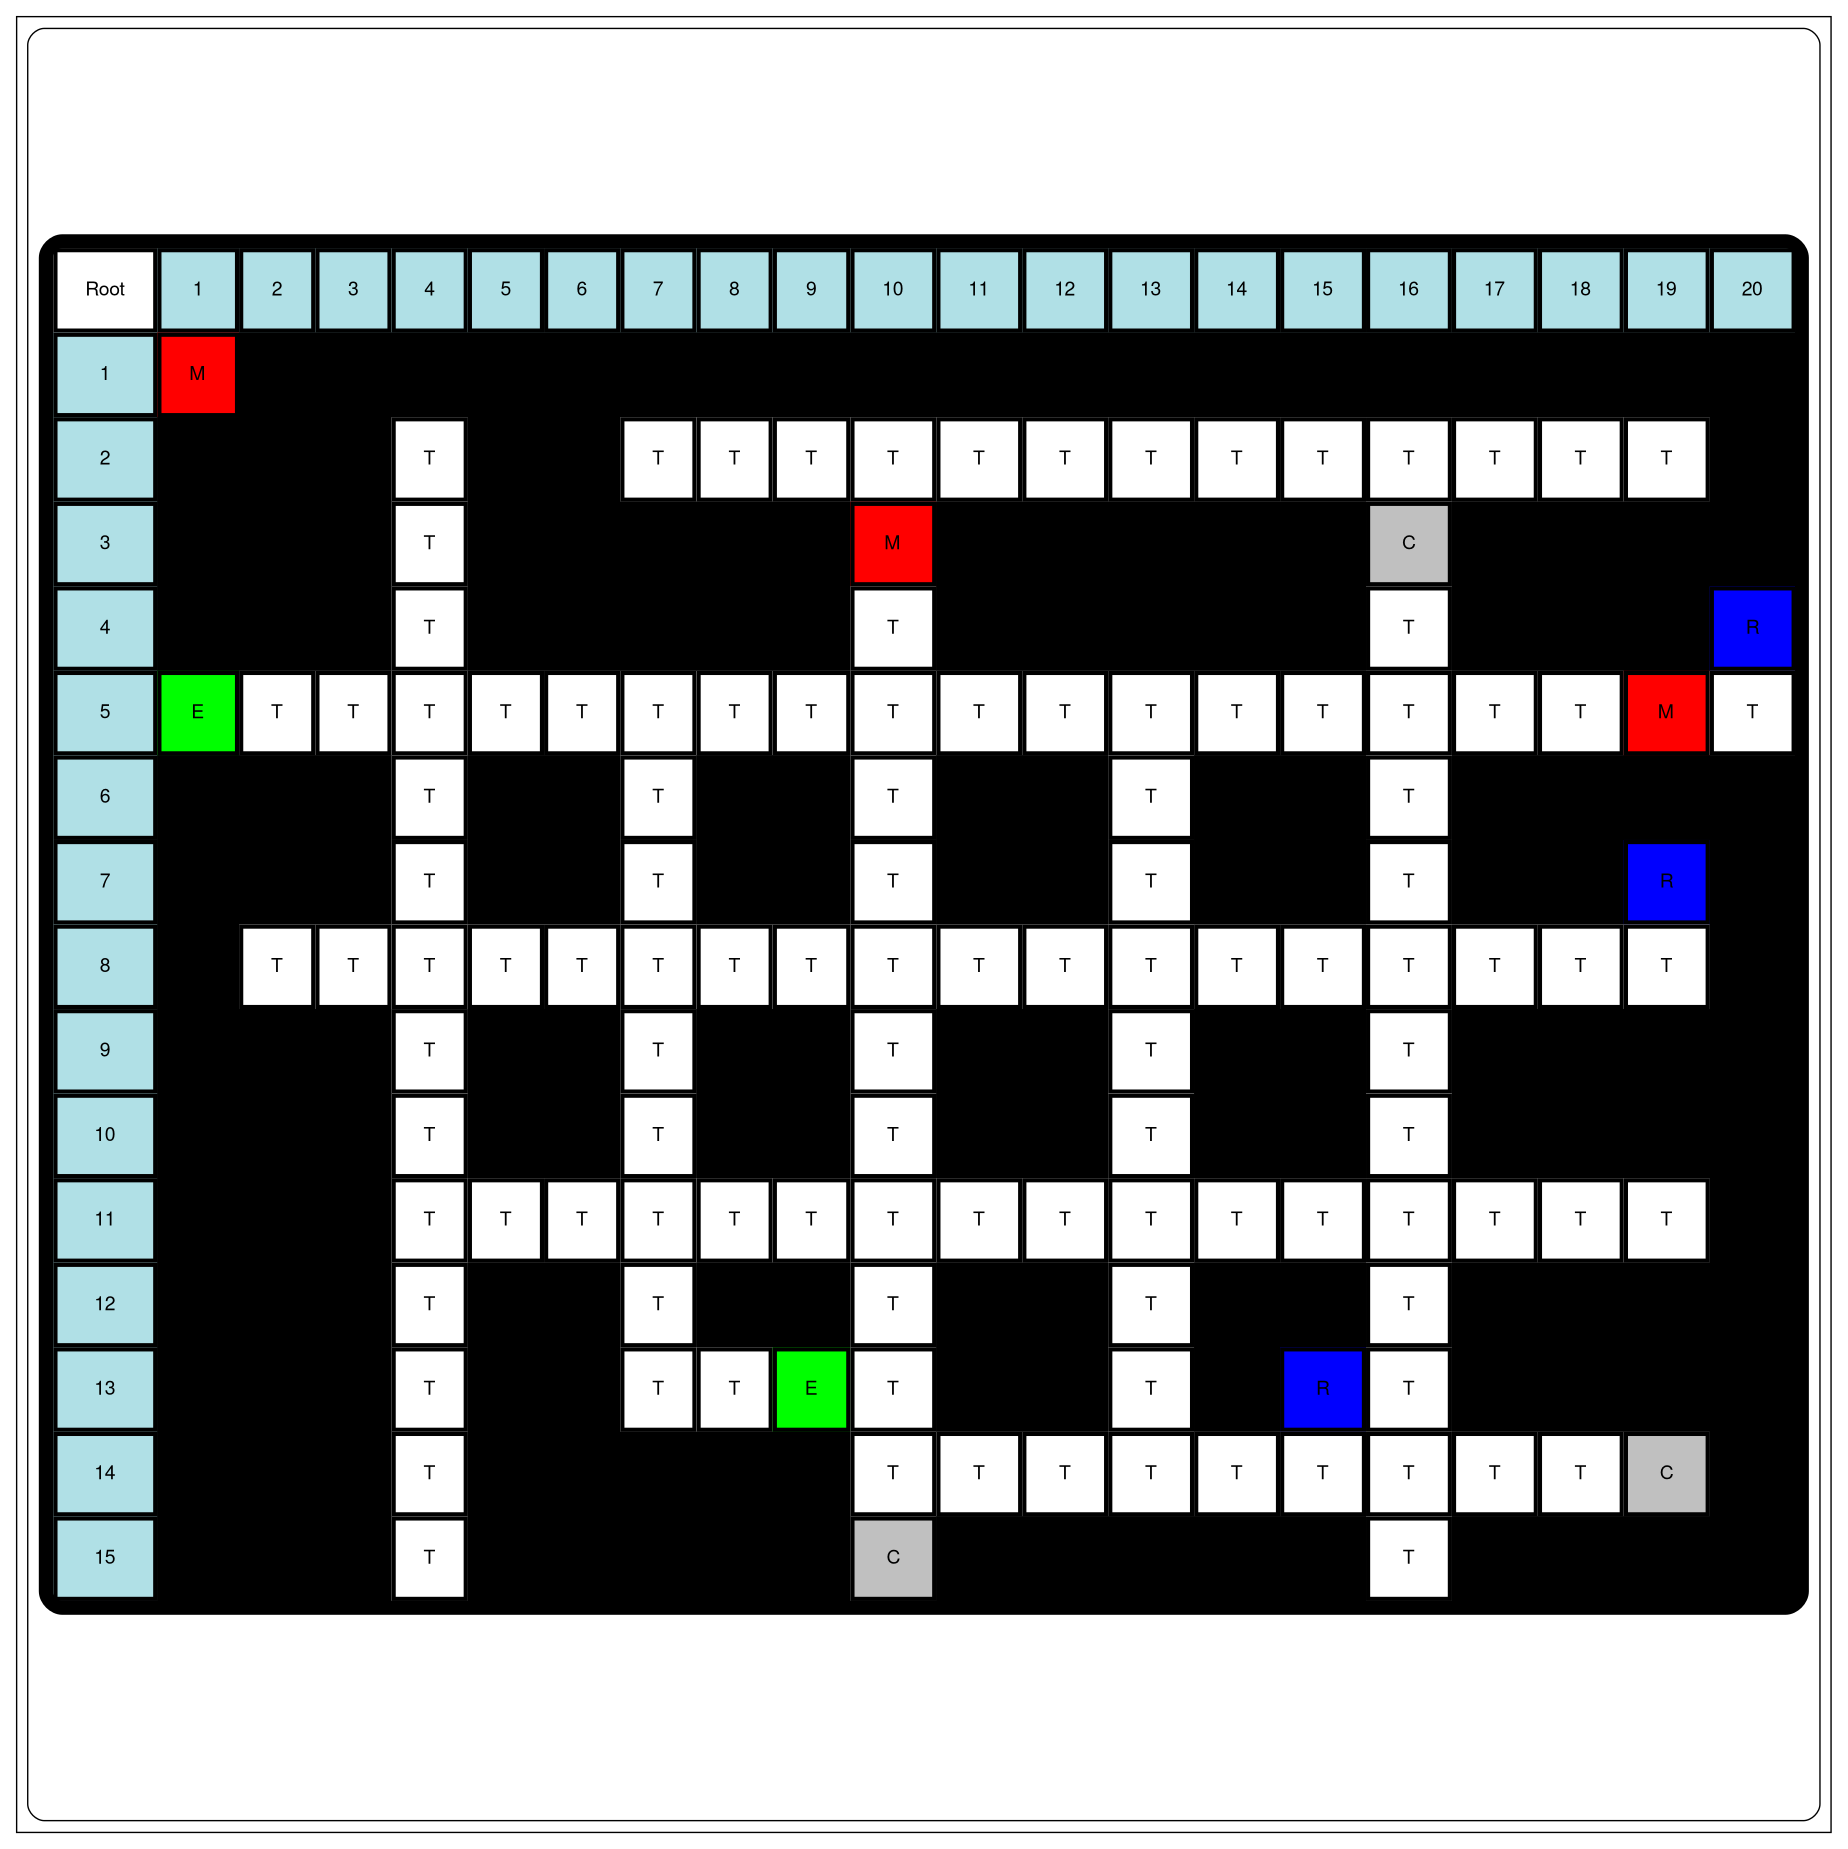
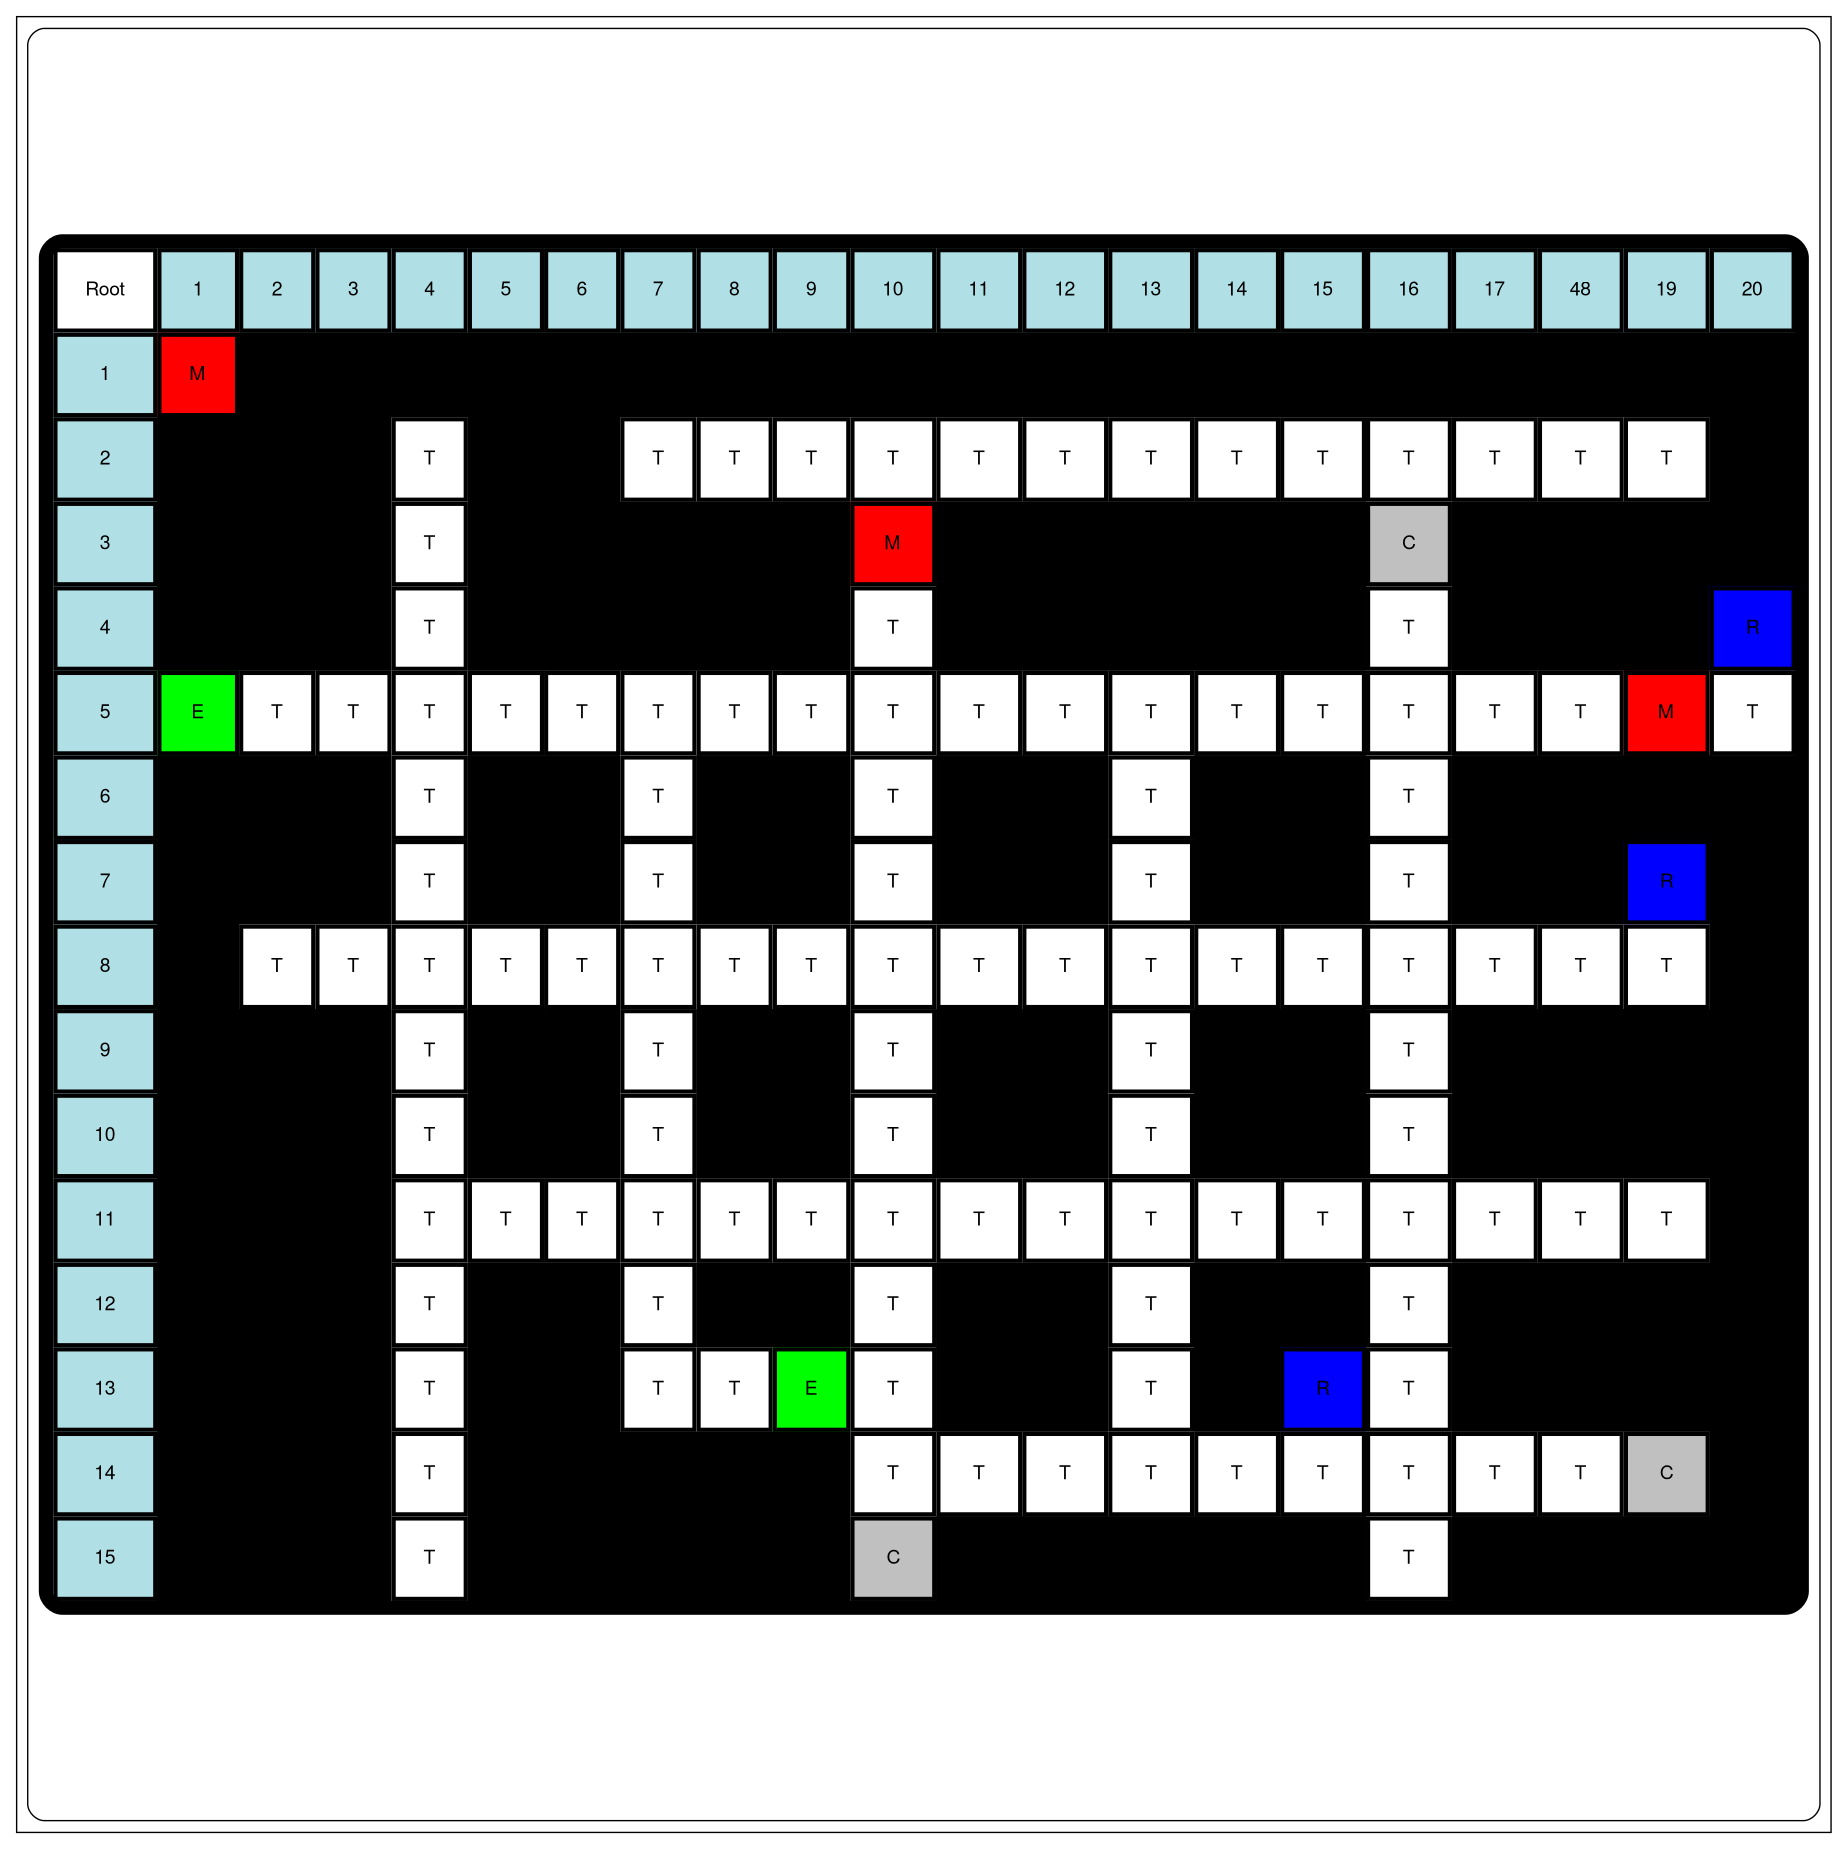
(1581, 290) -> (1581, 290)
